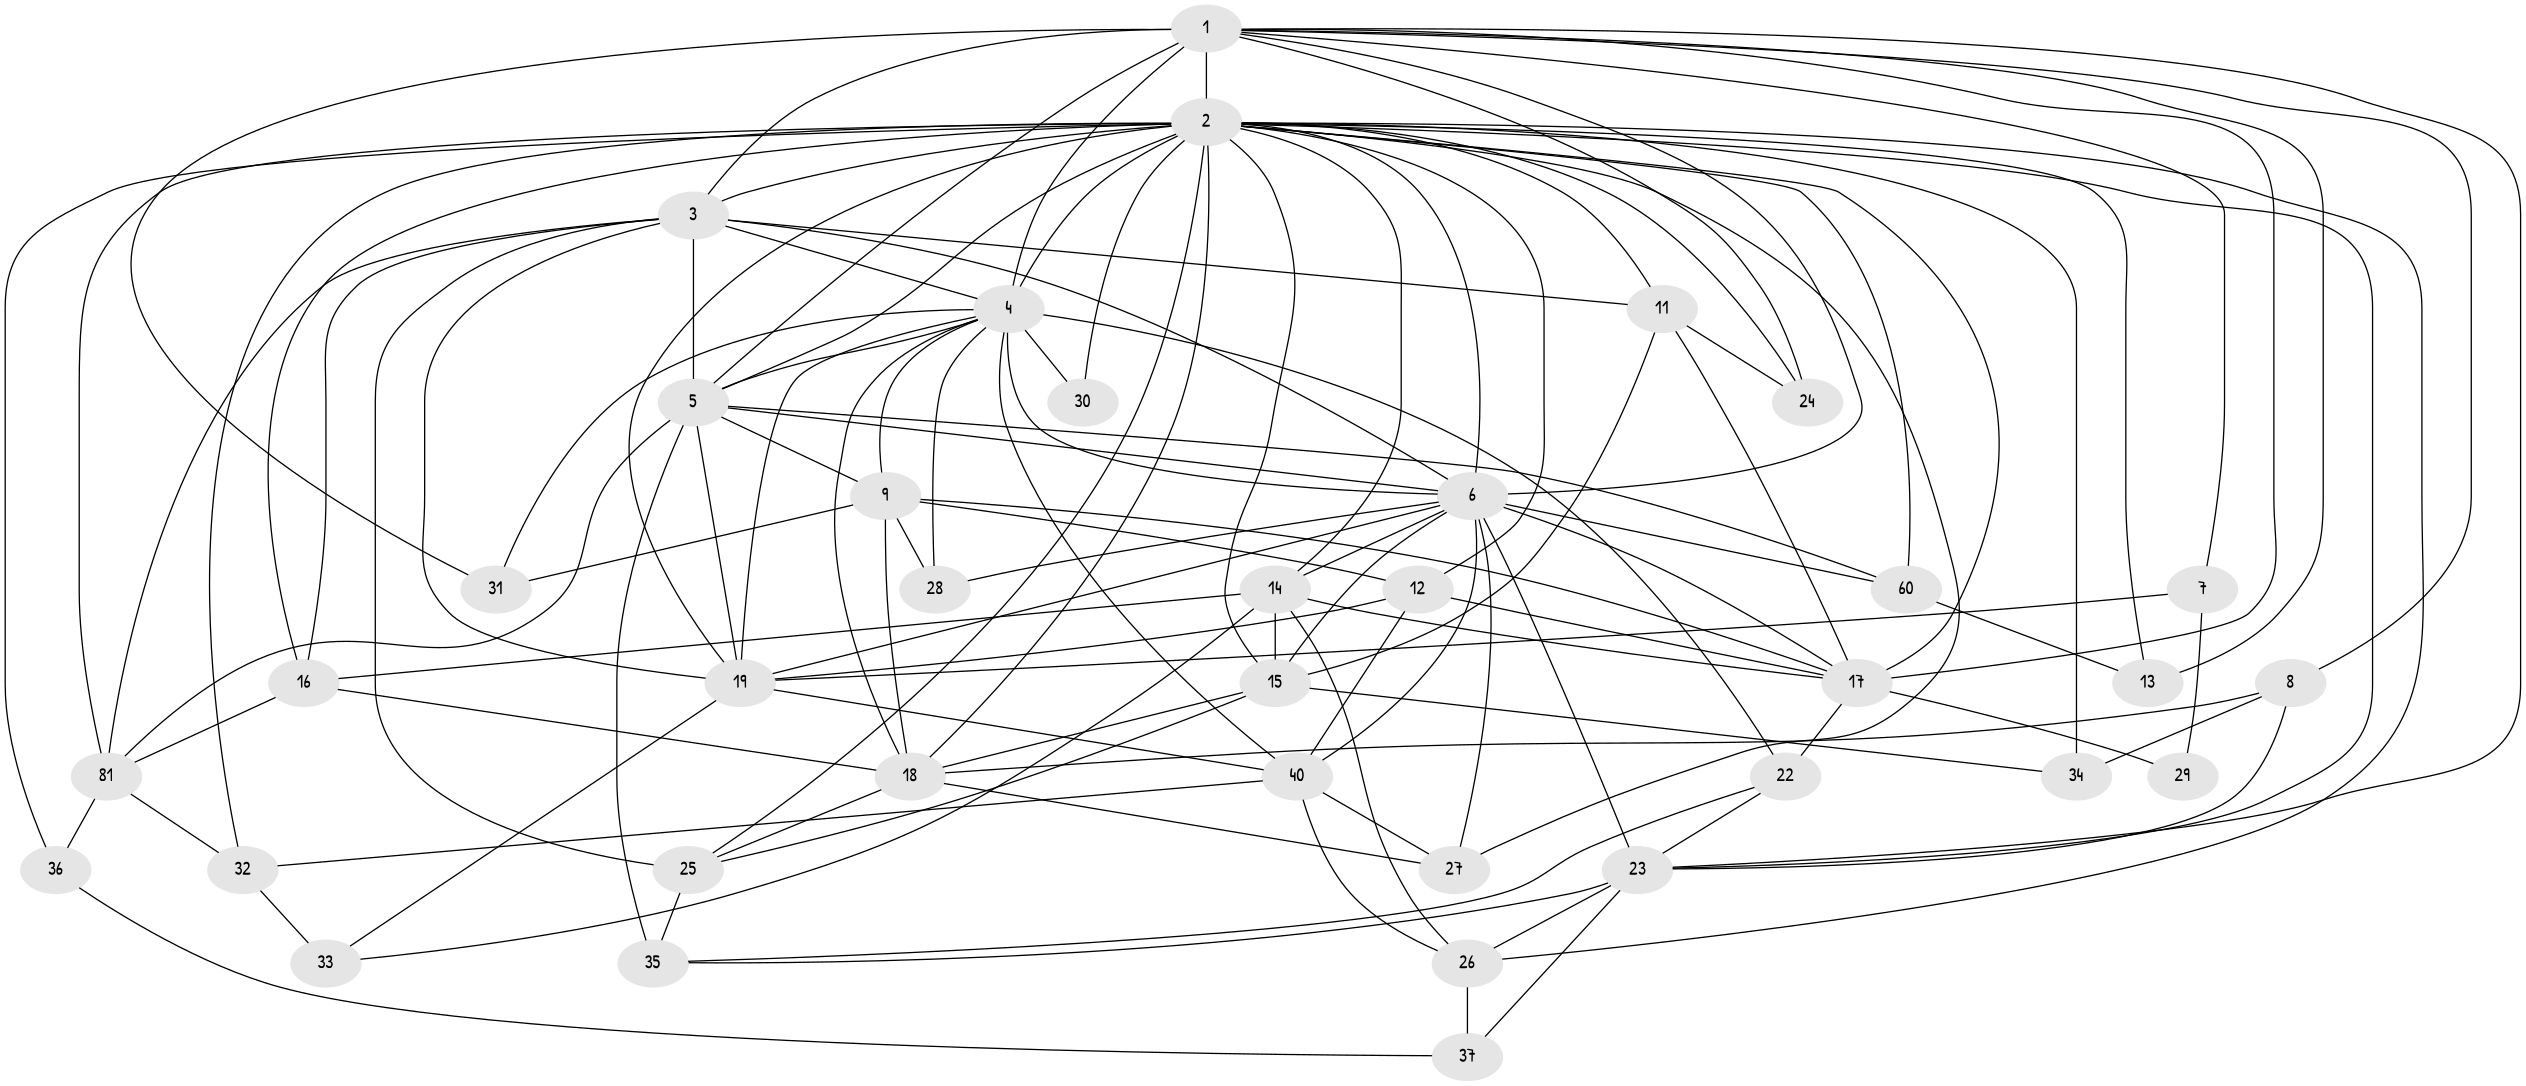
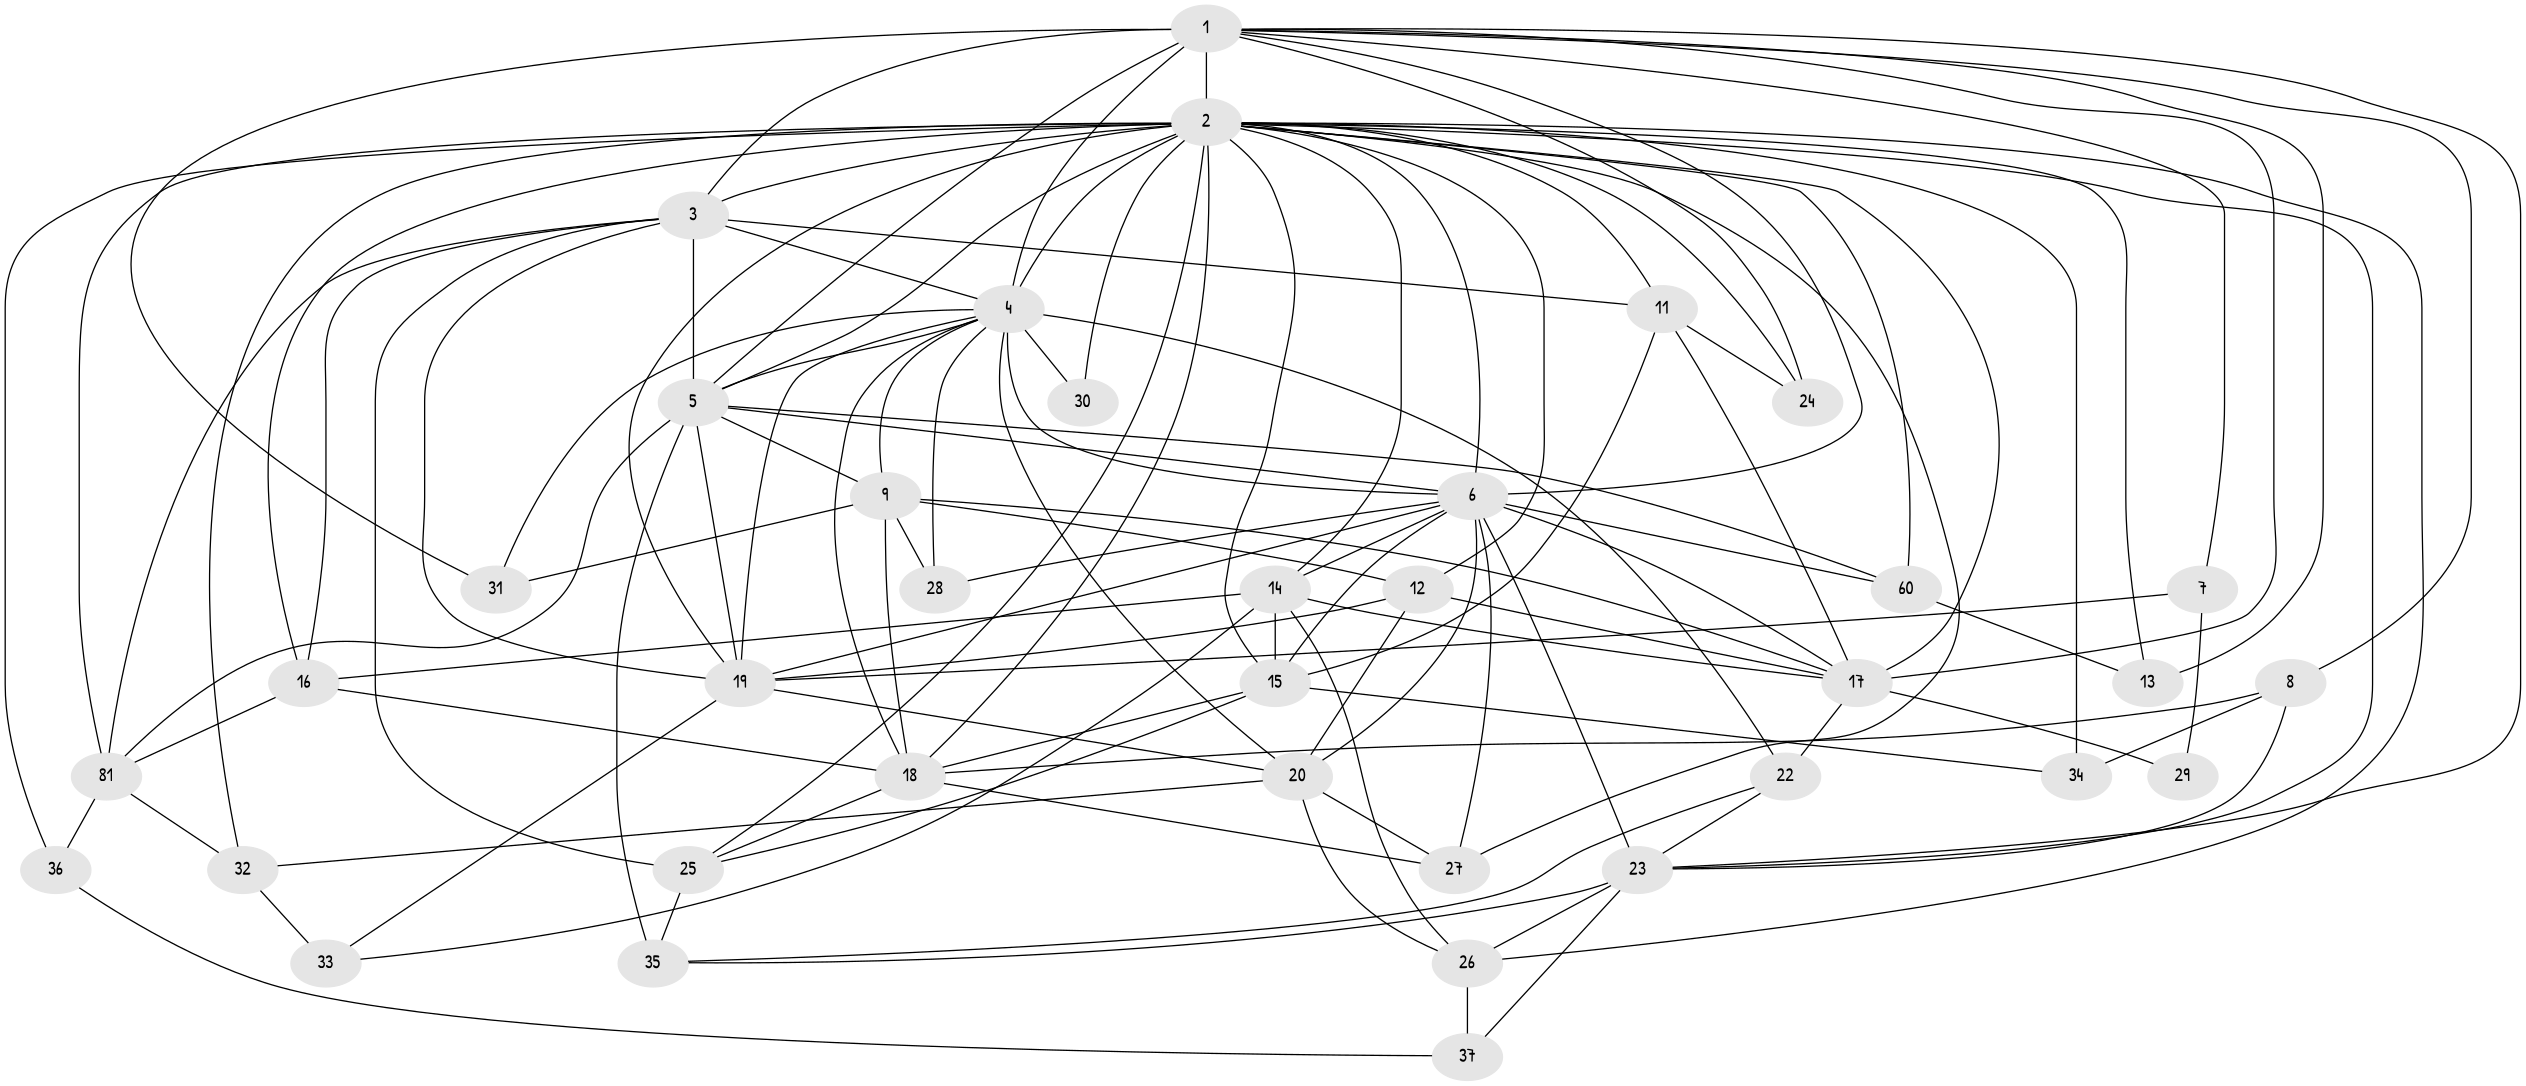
(1086, 297) -> none
(1297, 777) -> (1297, 777)
